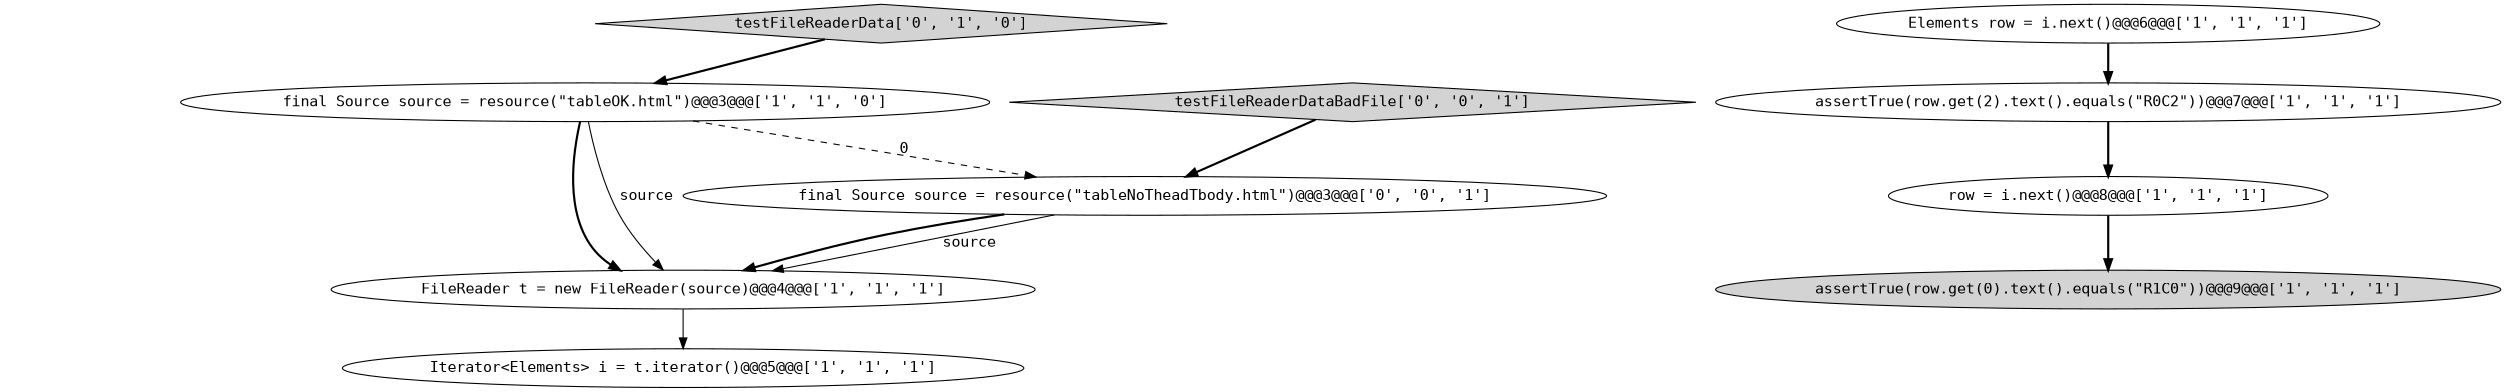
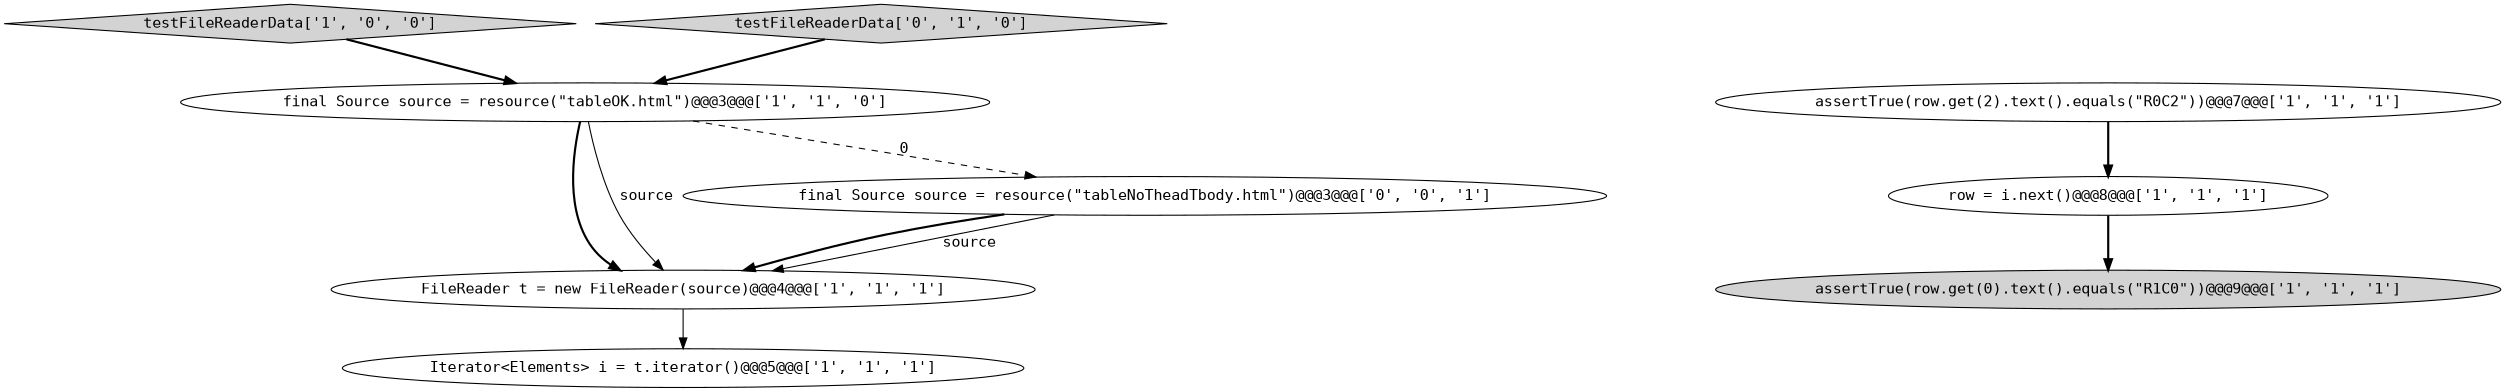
none -> (290, 24)
(2108, 24) -> none
(1353, 102) -> none
